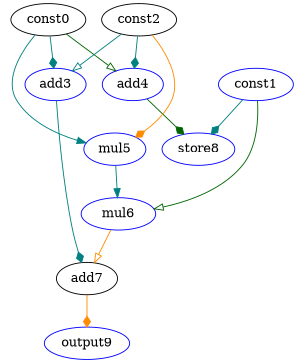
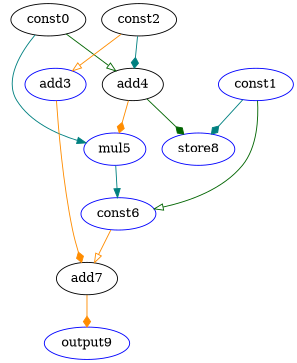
(51, 47) -> none
(100, 50) -> (100, 50)
(133, 84) -> (133, 84)
(175, 86) -> (125, 111)
(64, 177) -> (64, 177)
(118, 214) -> (118, 214)
